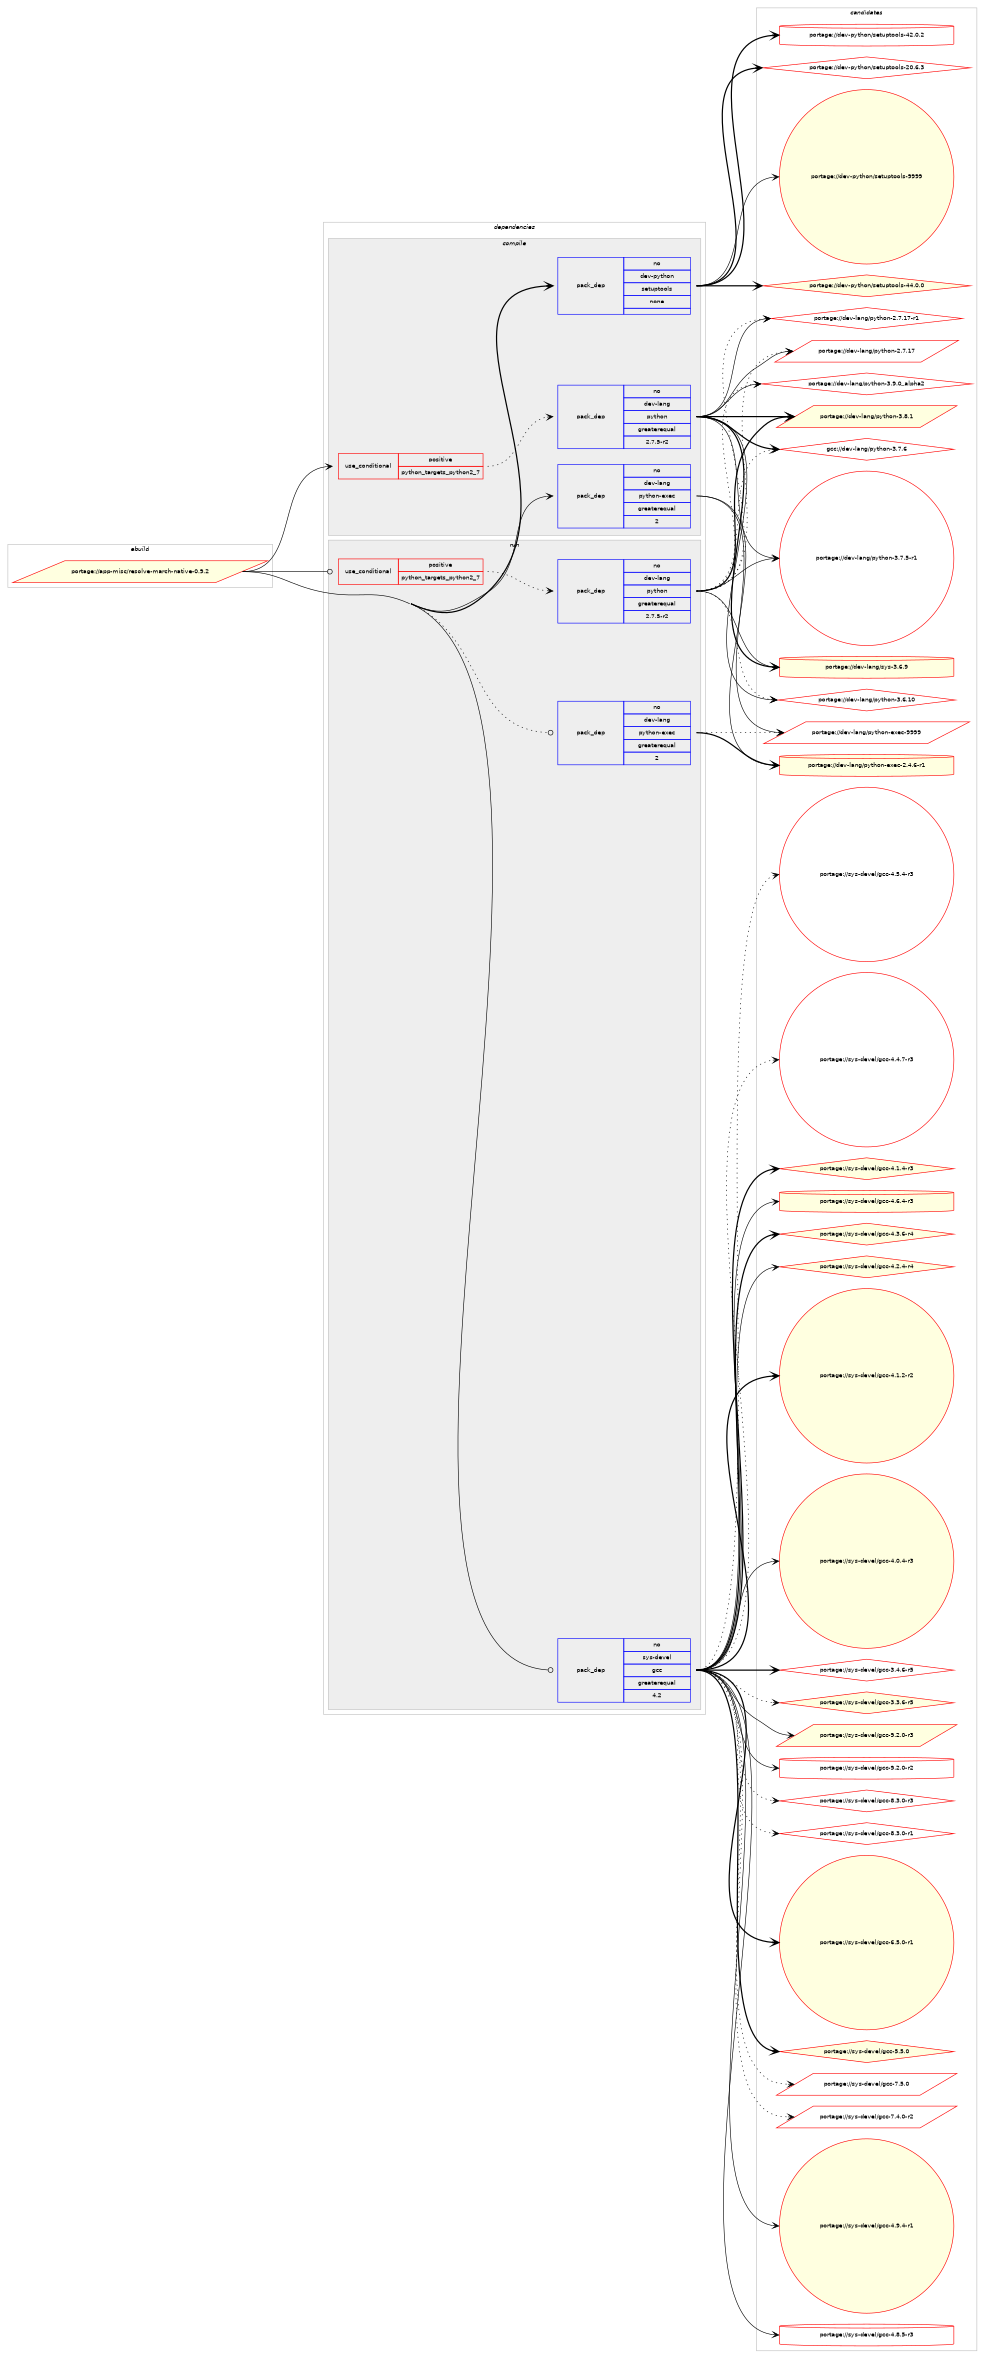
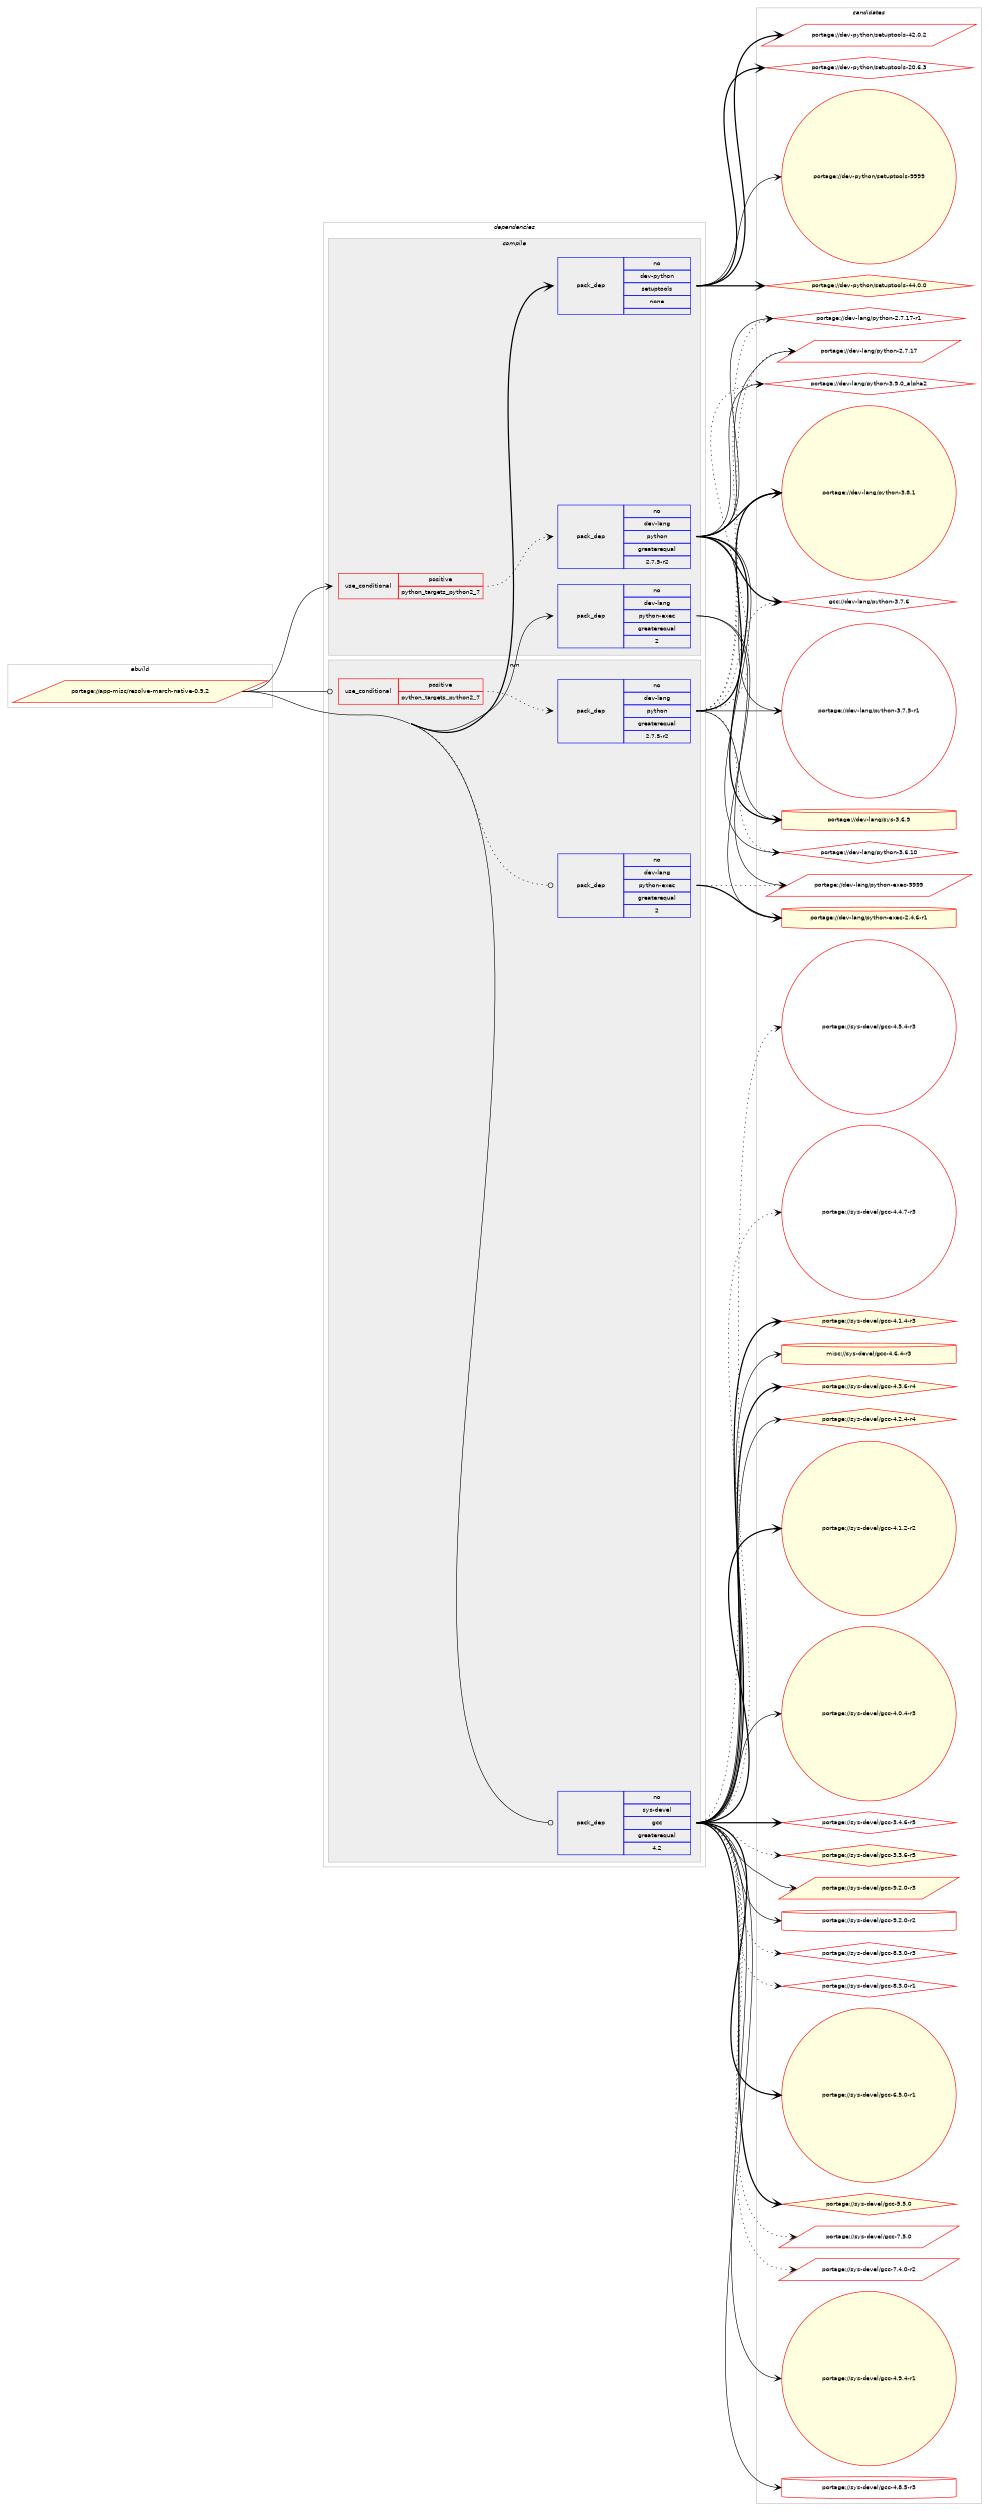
(867, 35) -> (869, 35)
(867, 417) -> (869, 493)
(867, 1201) -> (869, 1354)
